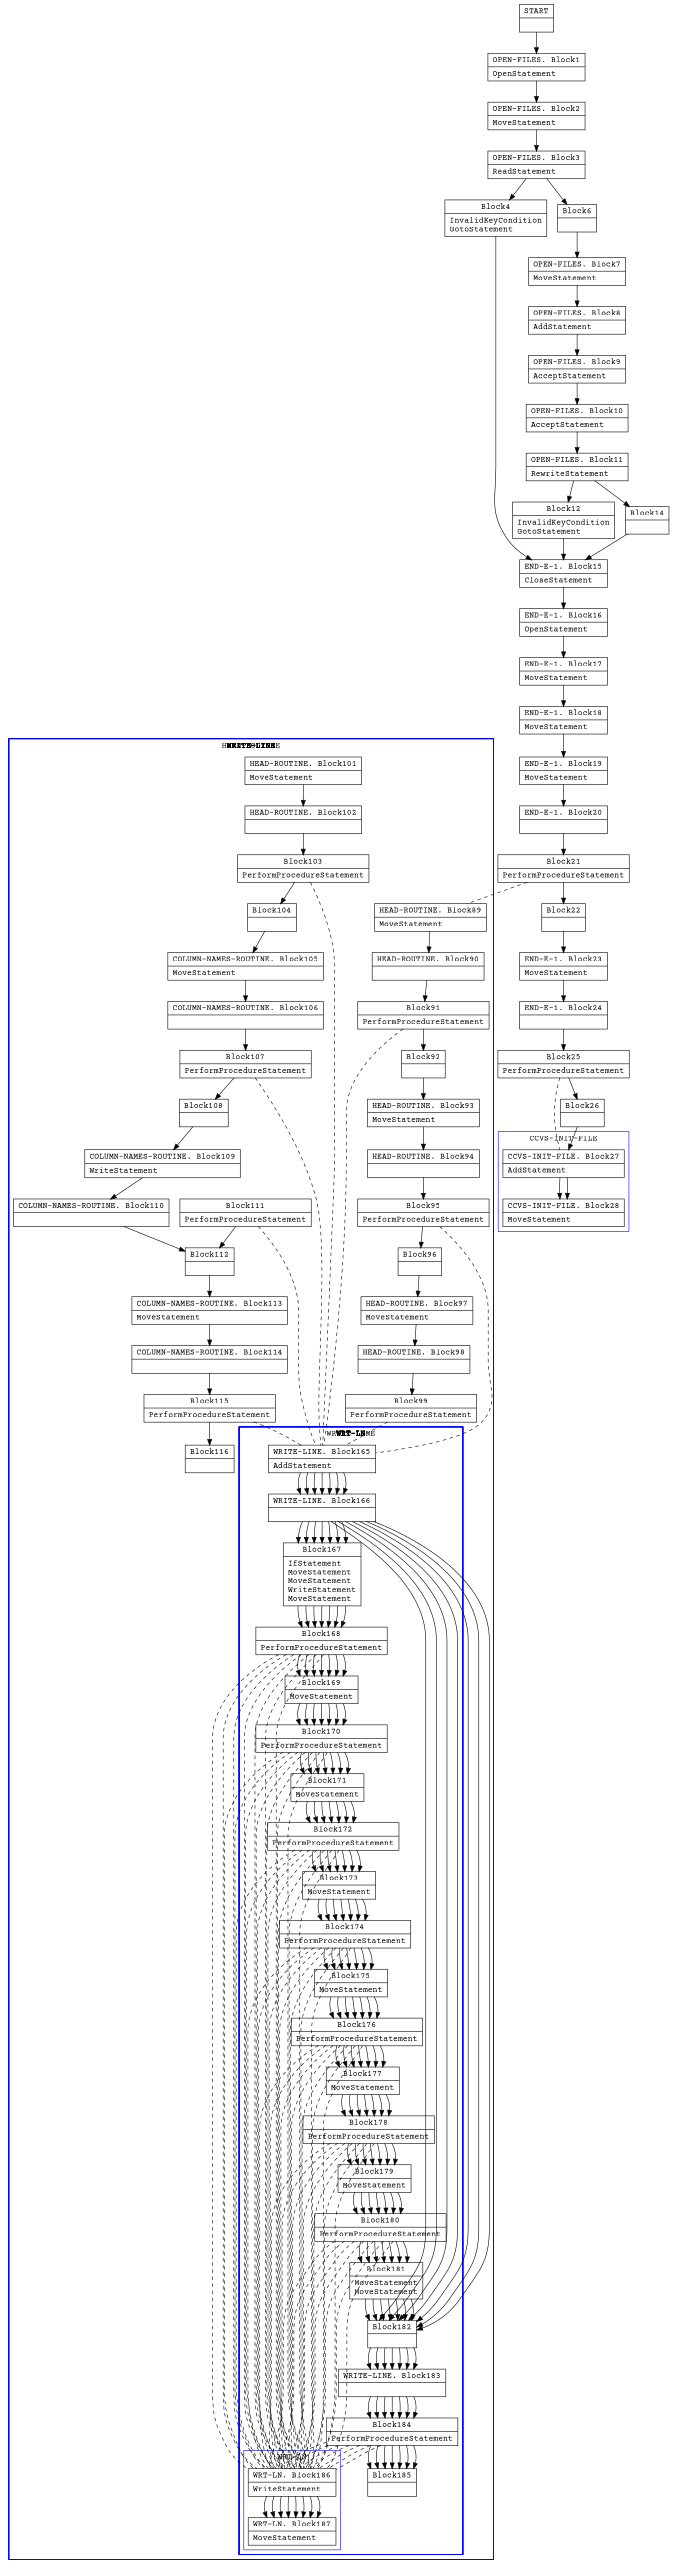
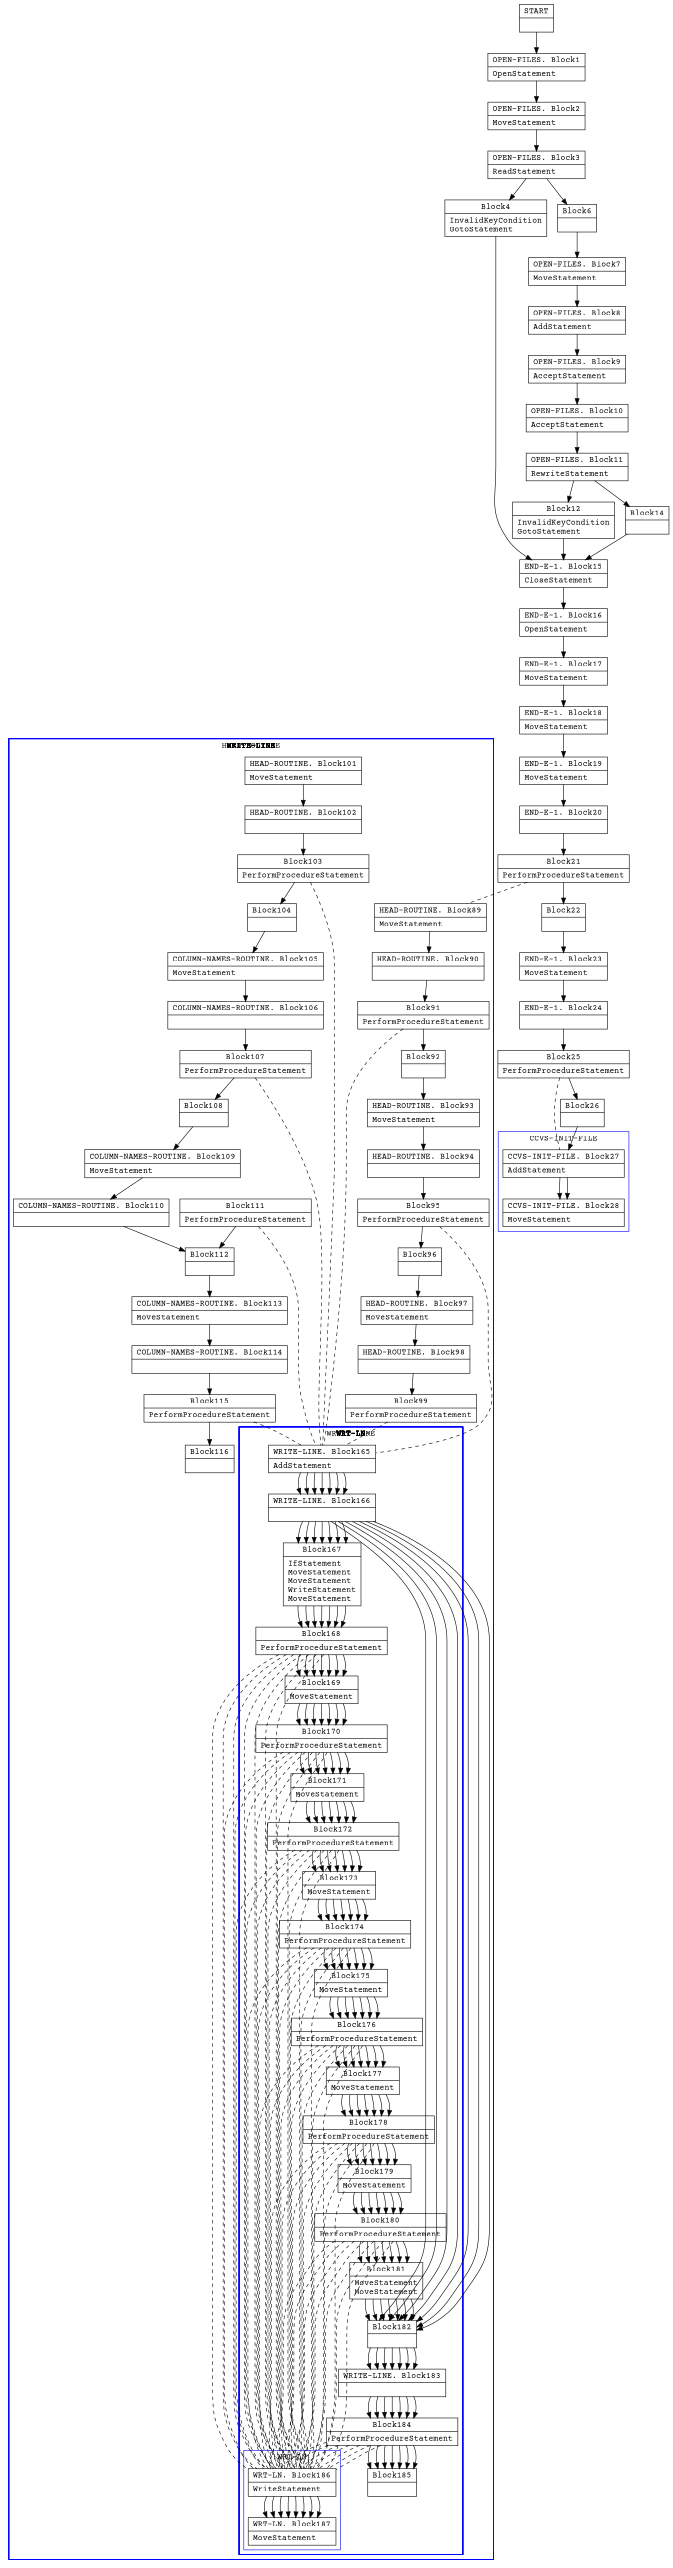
(124, 1170) -> (121, 1170)
